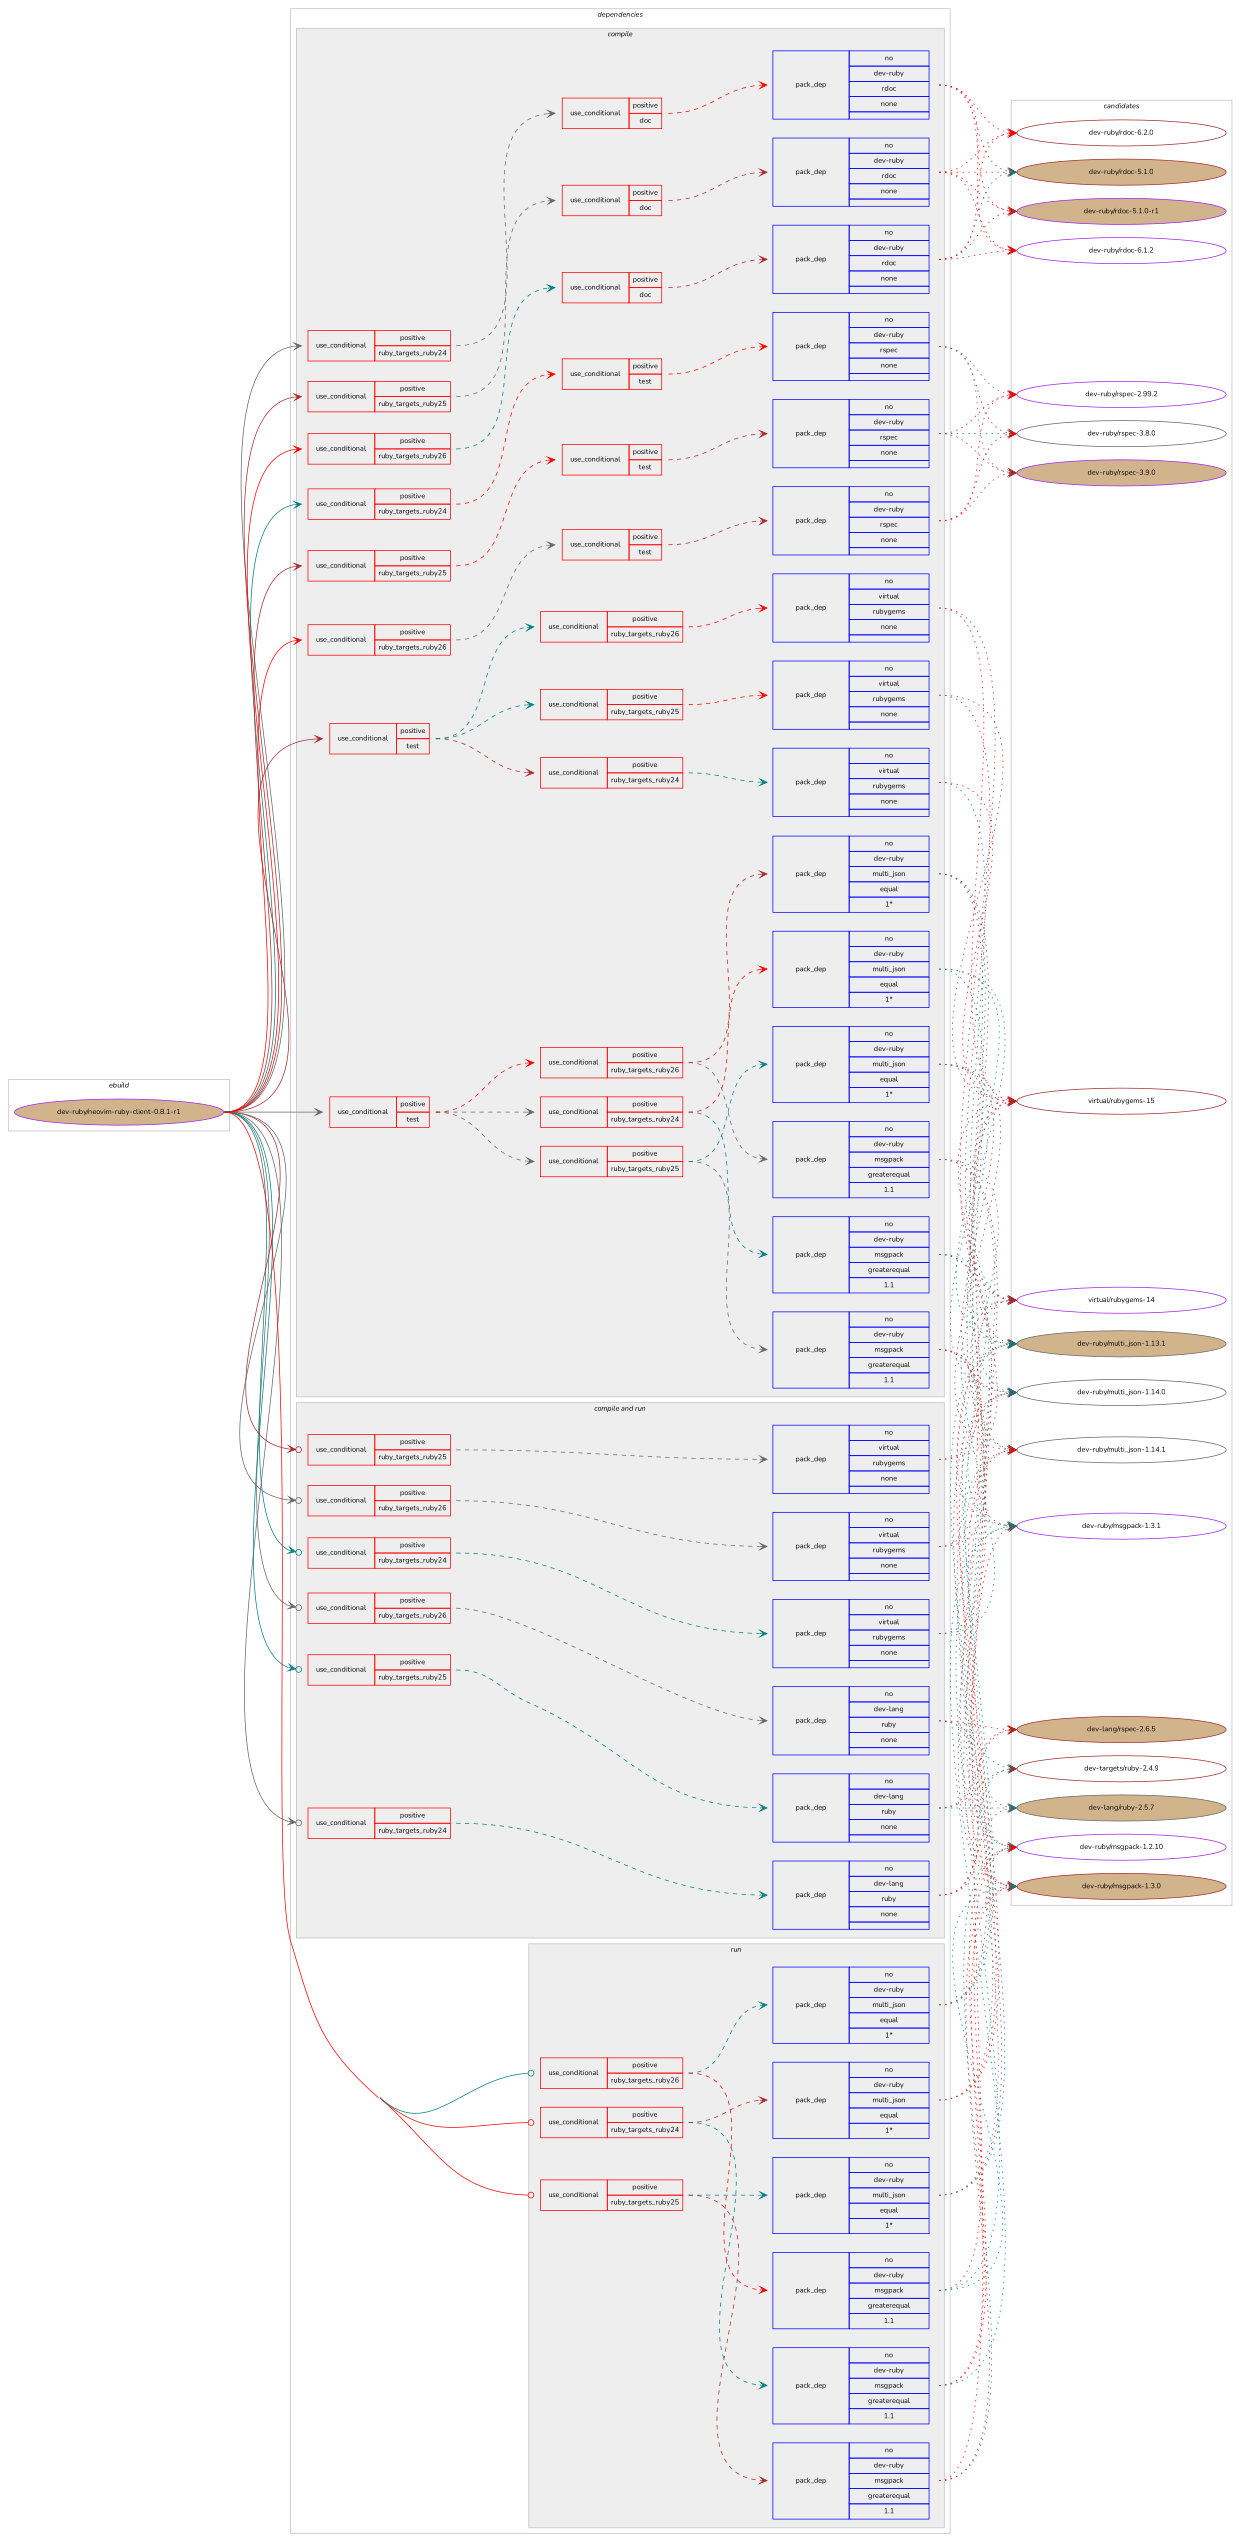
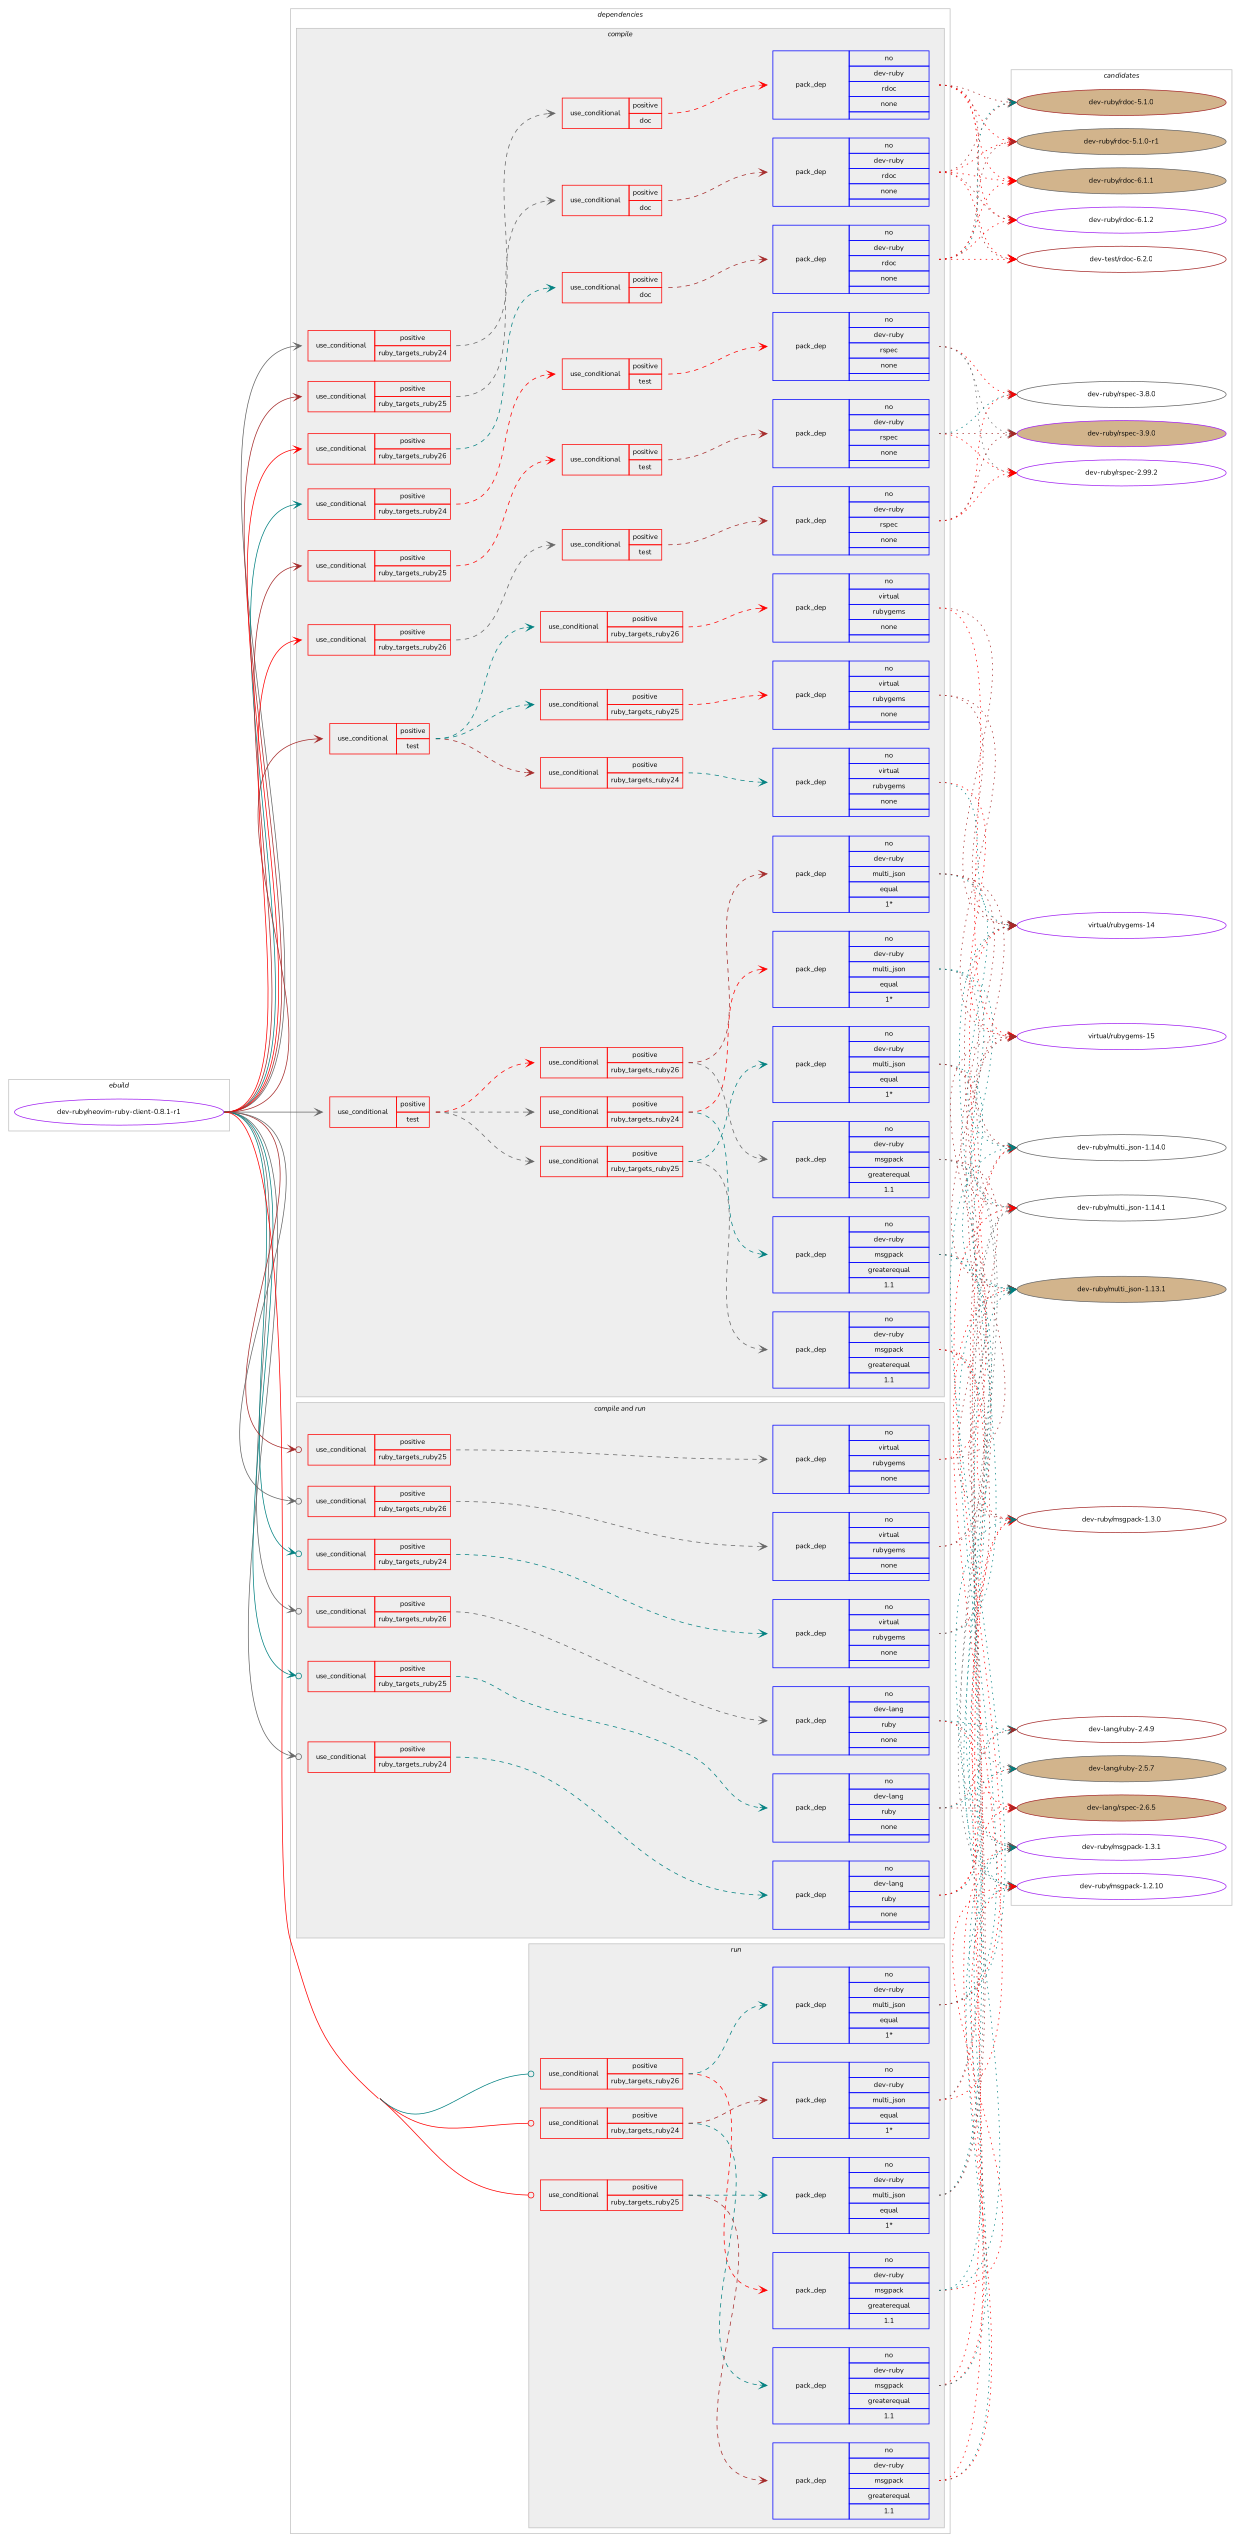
(1122, 133) -> (1122, 259)
none -> (1122, 181)
(1122, 211) -> (1122, 142)
(1122, 1101) -> (1122, 1037)
(119, 1112) -> (119, 1112)
(1122, 1769) -> (1122, 1730)
(1122, 1886) -> (1122, 1520)
